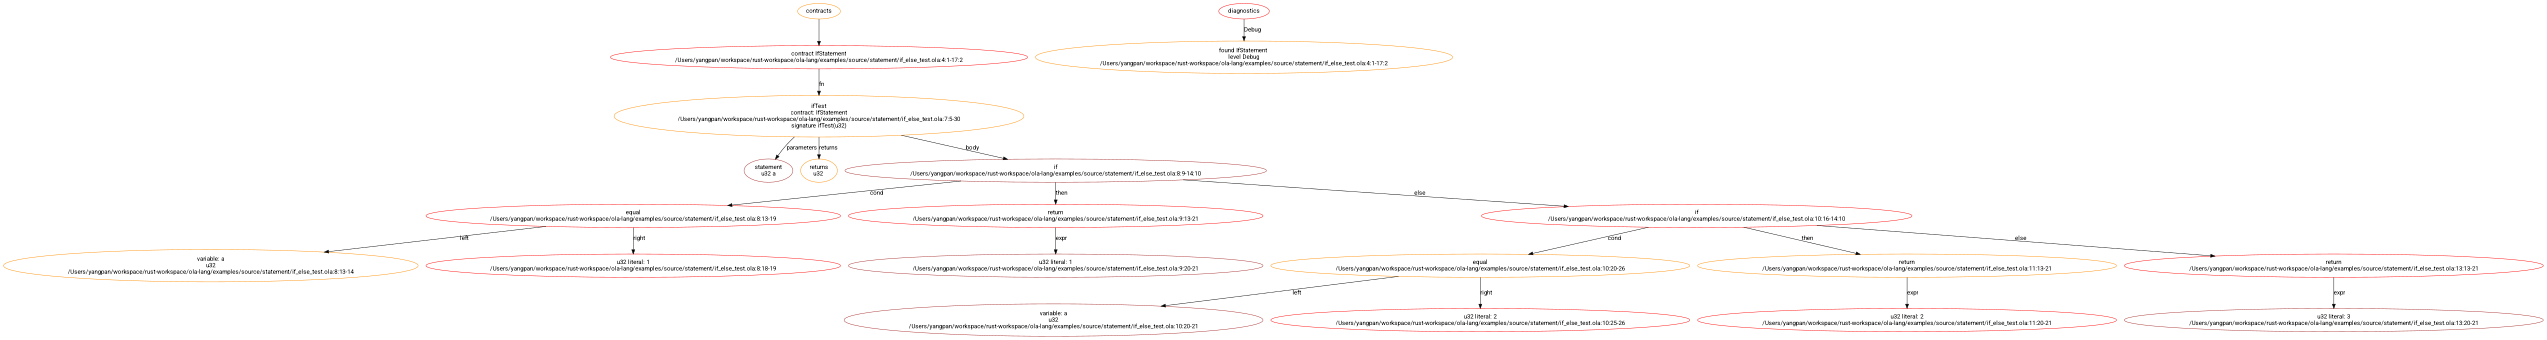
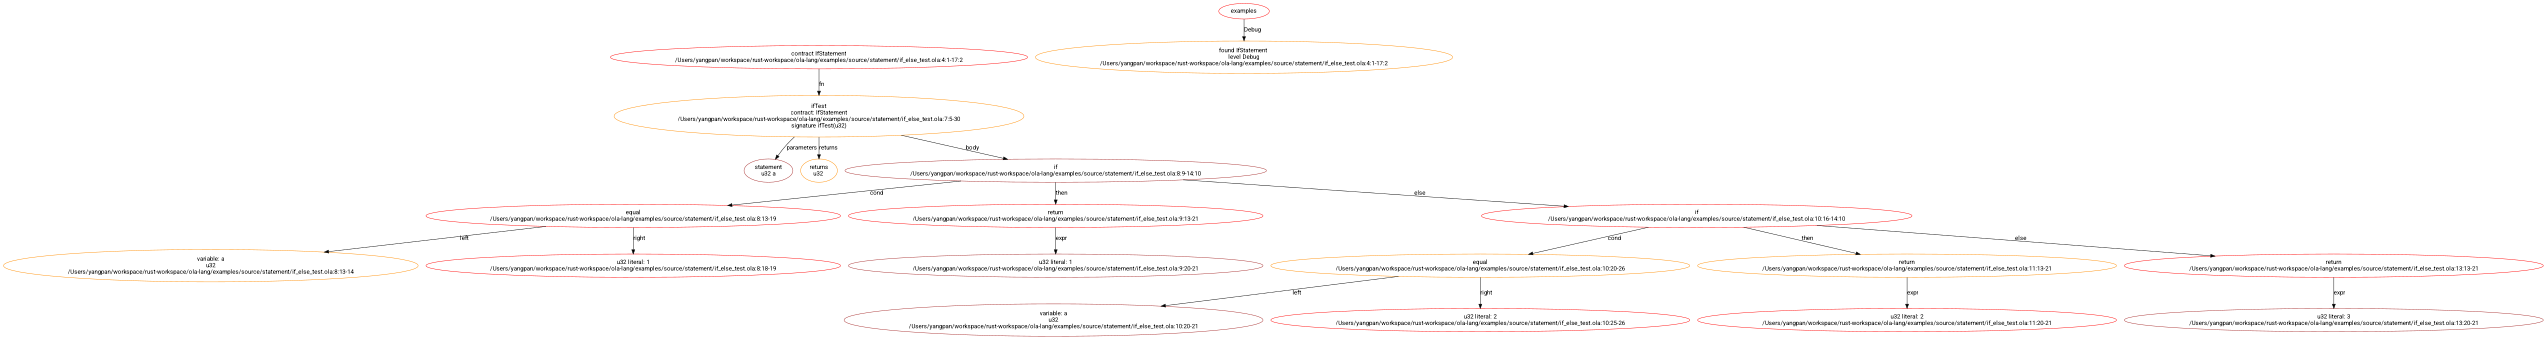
(819, 11) -> none
(1244, 11) -> (1244, 11)
